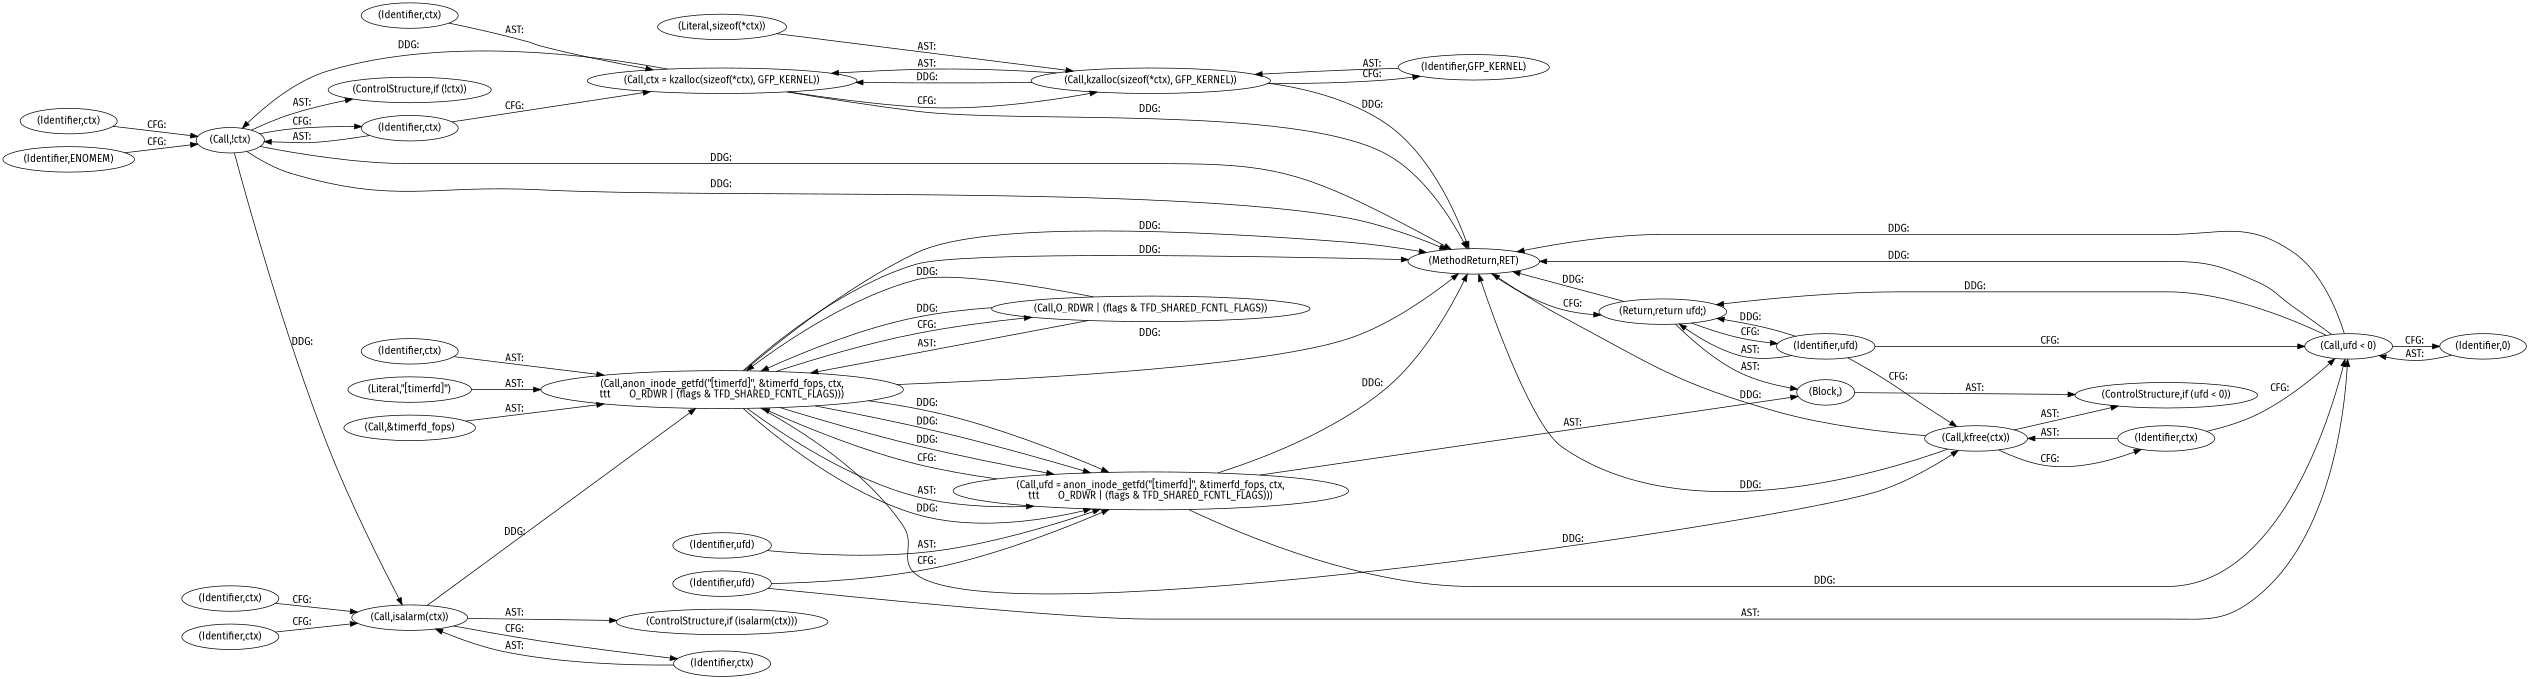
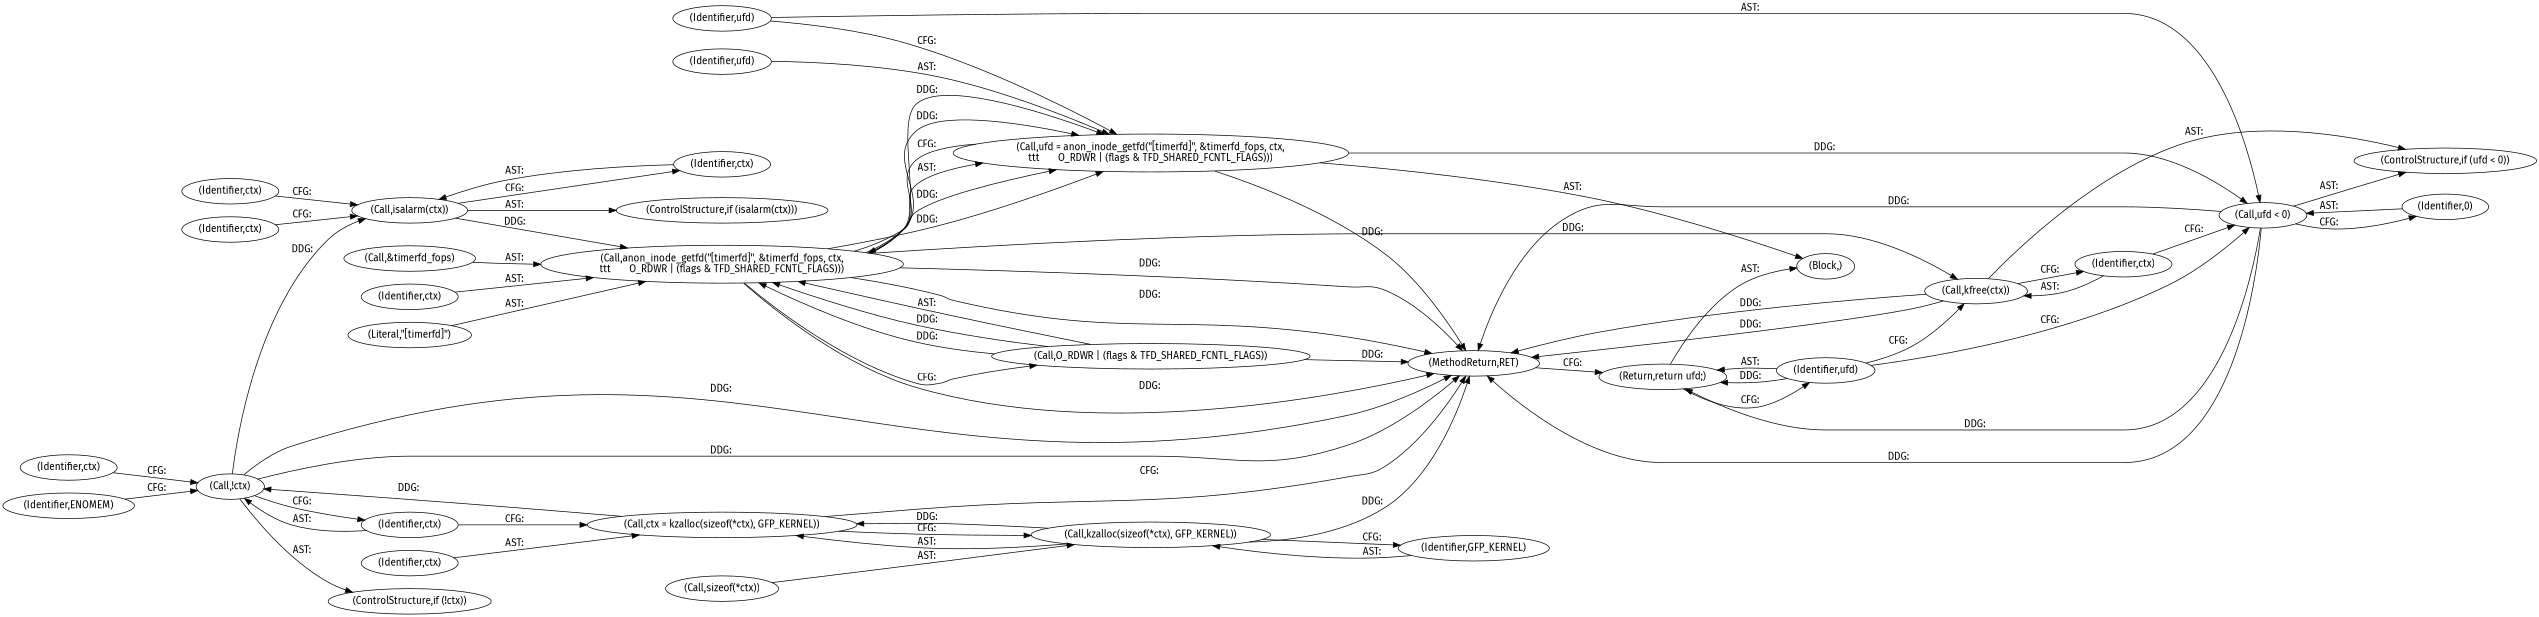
(722, 27) -> (722, 589)
(1151, 109) -> (1151, 471)
(1572, 287) -> (1353, 361)
(1961, 394) -> (2346, 190)
